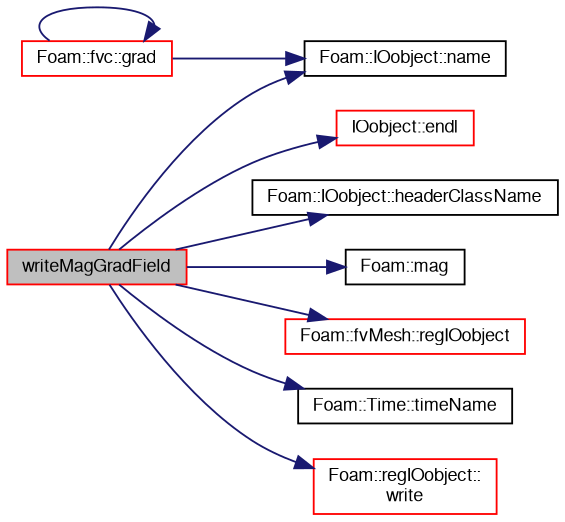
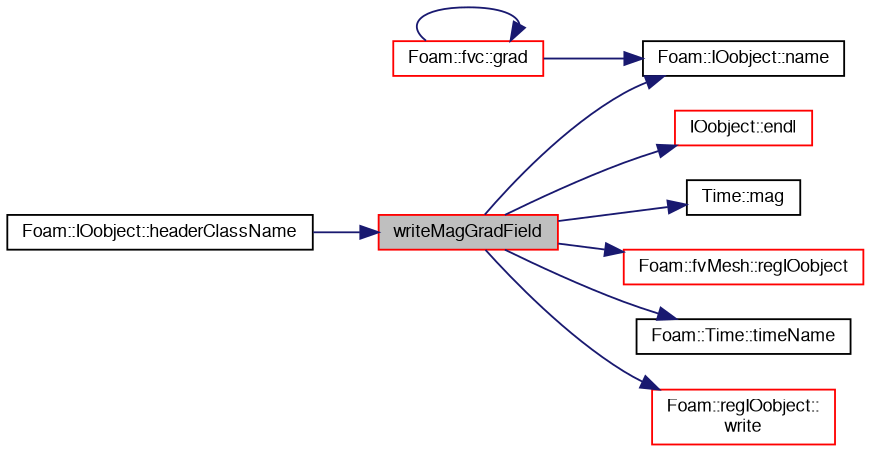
(242, 234) -> (337, 232)
(405, 267) -> (744, 198)
